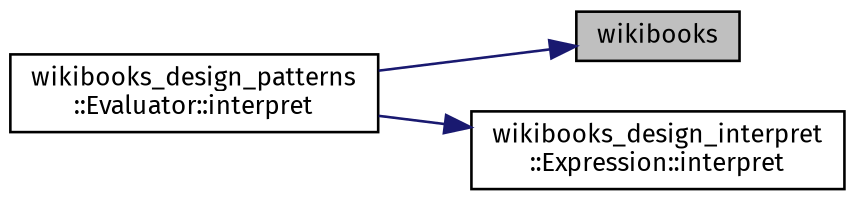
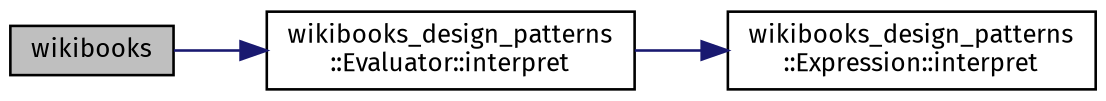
(464, 60) -> (207, 51)
(658, 150) -> (912, 51)
